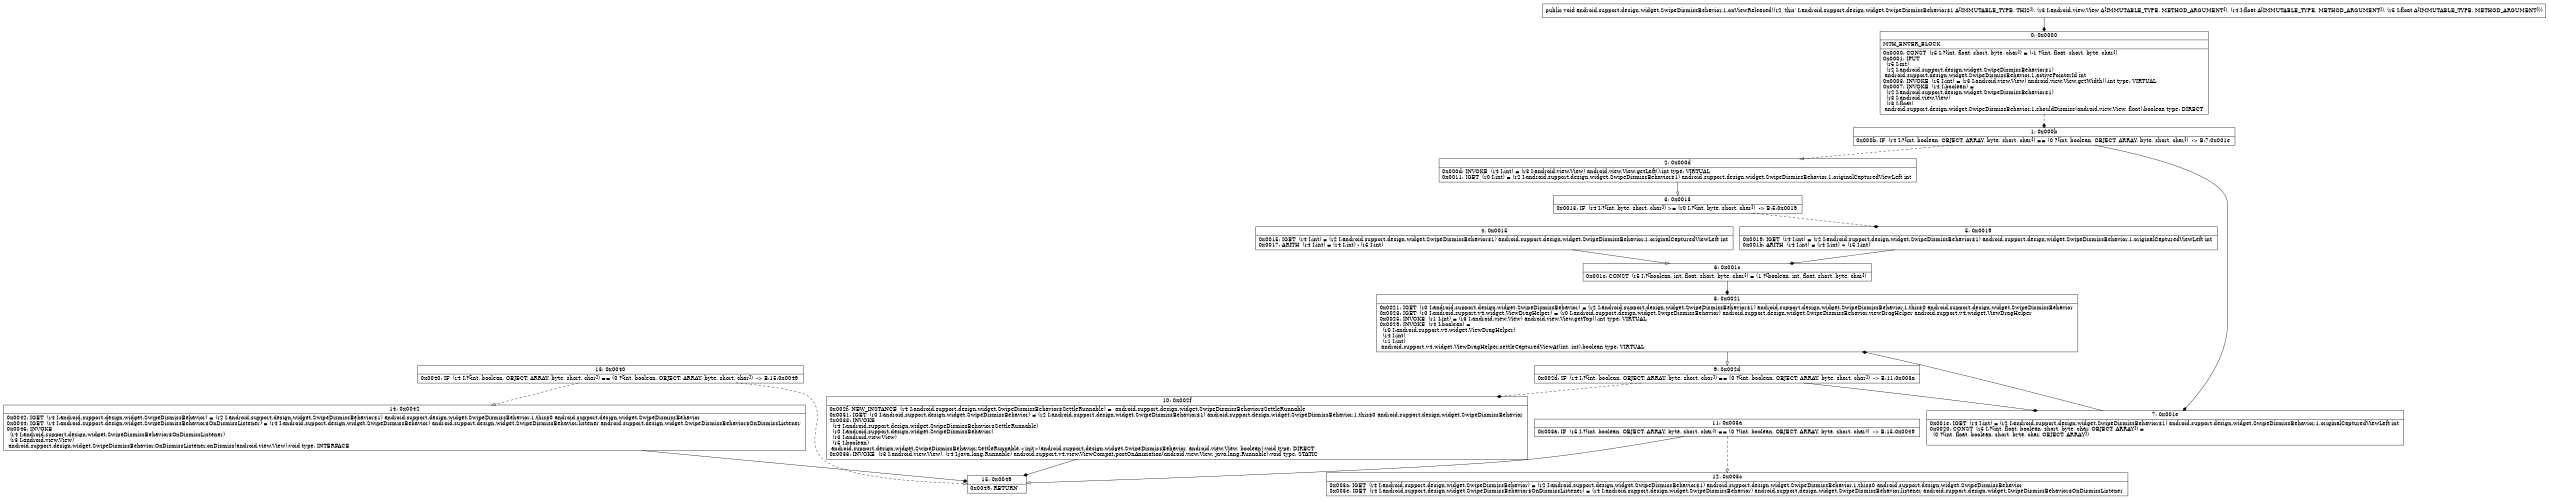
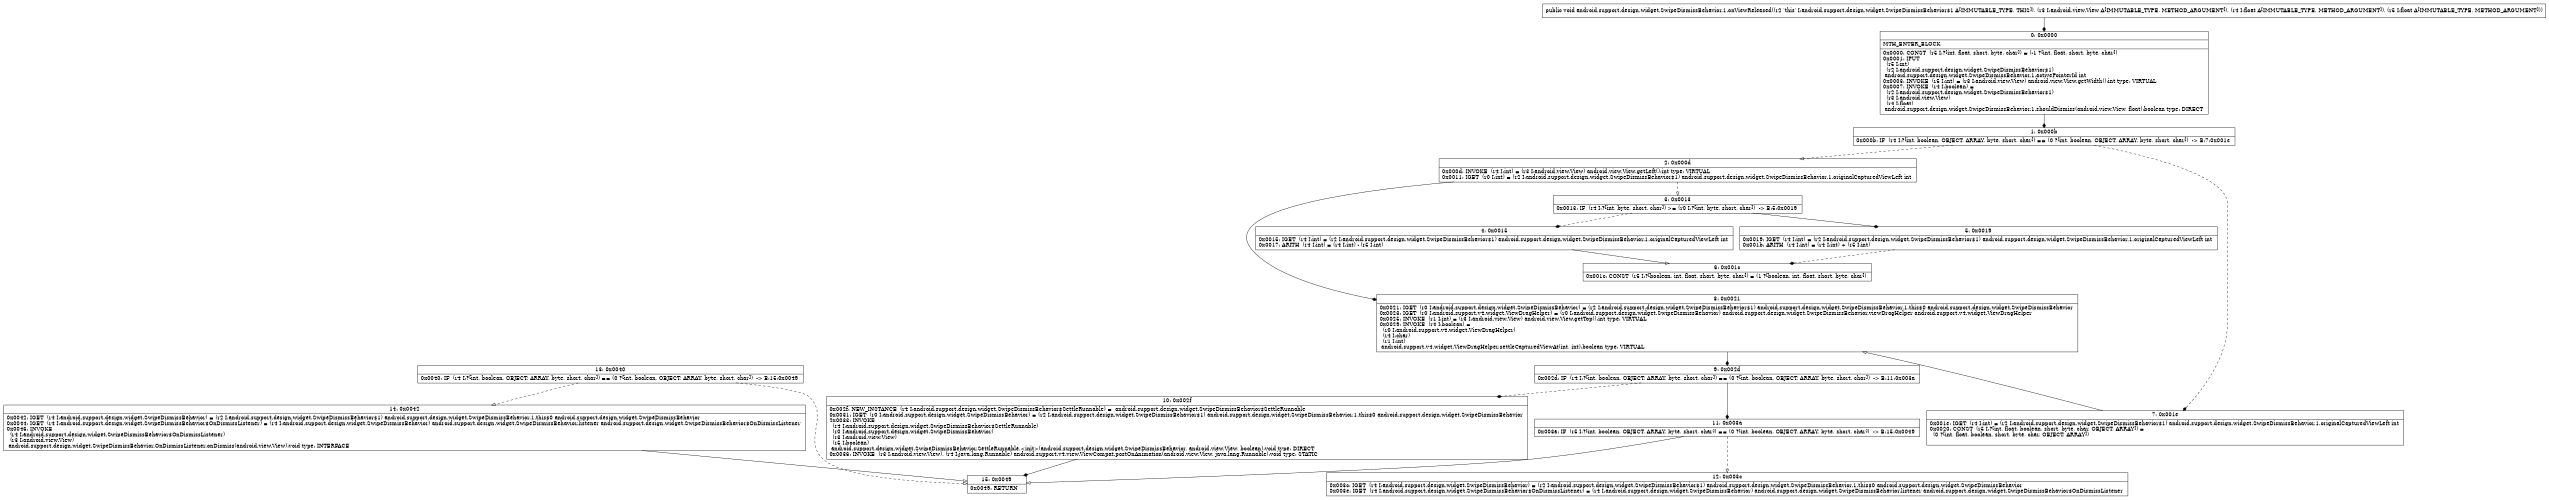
(1898, 104) -> (1898, 104)
(2044, 119) -> (2044, 119)
(1678, 187) -> (1678, 187)
none -> (1596, 220)
(1813, 220) -> (1813, 220)
(2228, 236) -> (2228, 236)
(1844, 256) -> (1844, 256)
(1727, 286) -> (1274, 213)
(1393, 336) -> (1395, 336)
(1727, 357) -> (1727, 357)
(1985, 381) -> (1985, 381)
(1918, 396) -> (1727, 399)
(802, 466) -> (802, 466)
